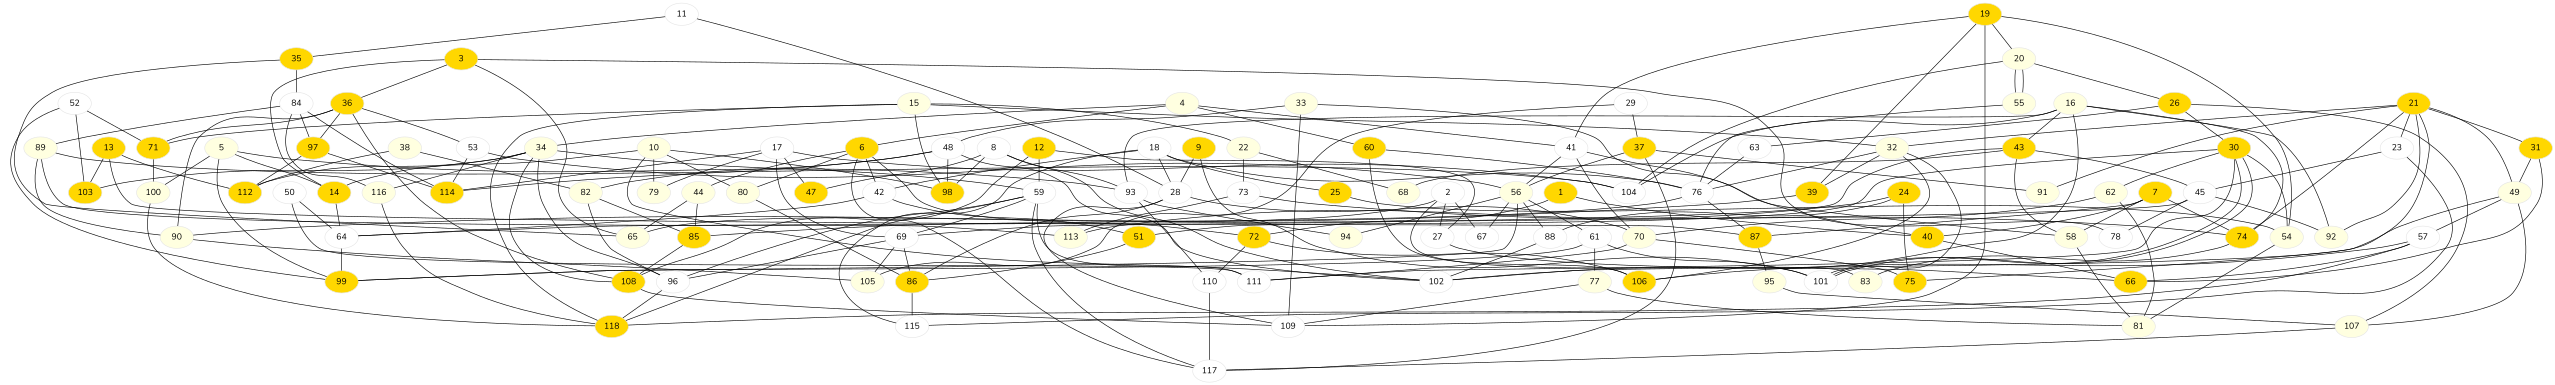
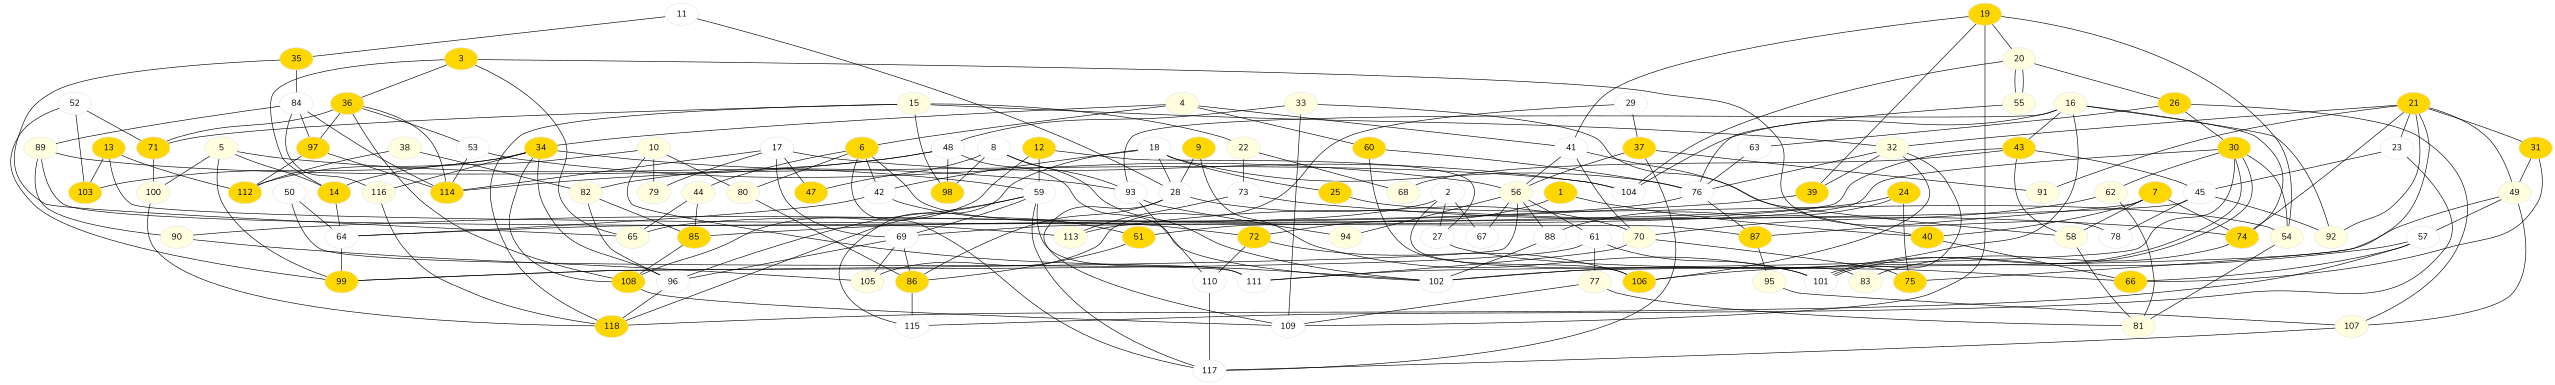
(219, 123) -> (423, 133)
(541, 148) -> (541, 148)
(769, 162) -> none
